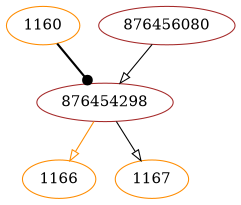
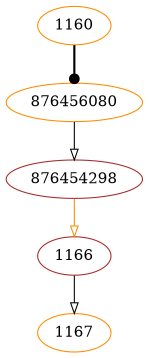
(167, 26) -> (74, 102)
(71, 60) -> (74, 60)
(126, 137) -> (74, 289)
(59, 179) -> (74, 256)
